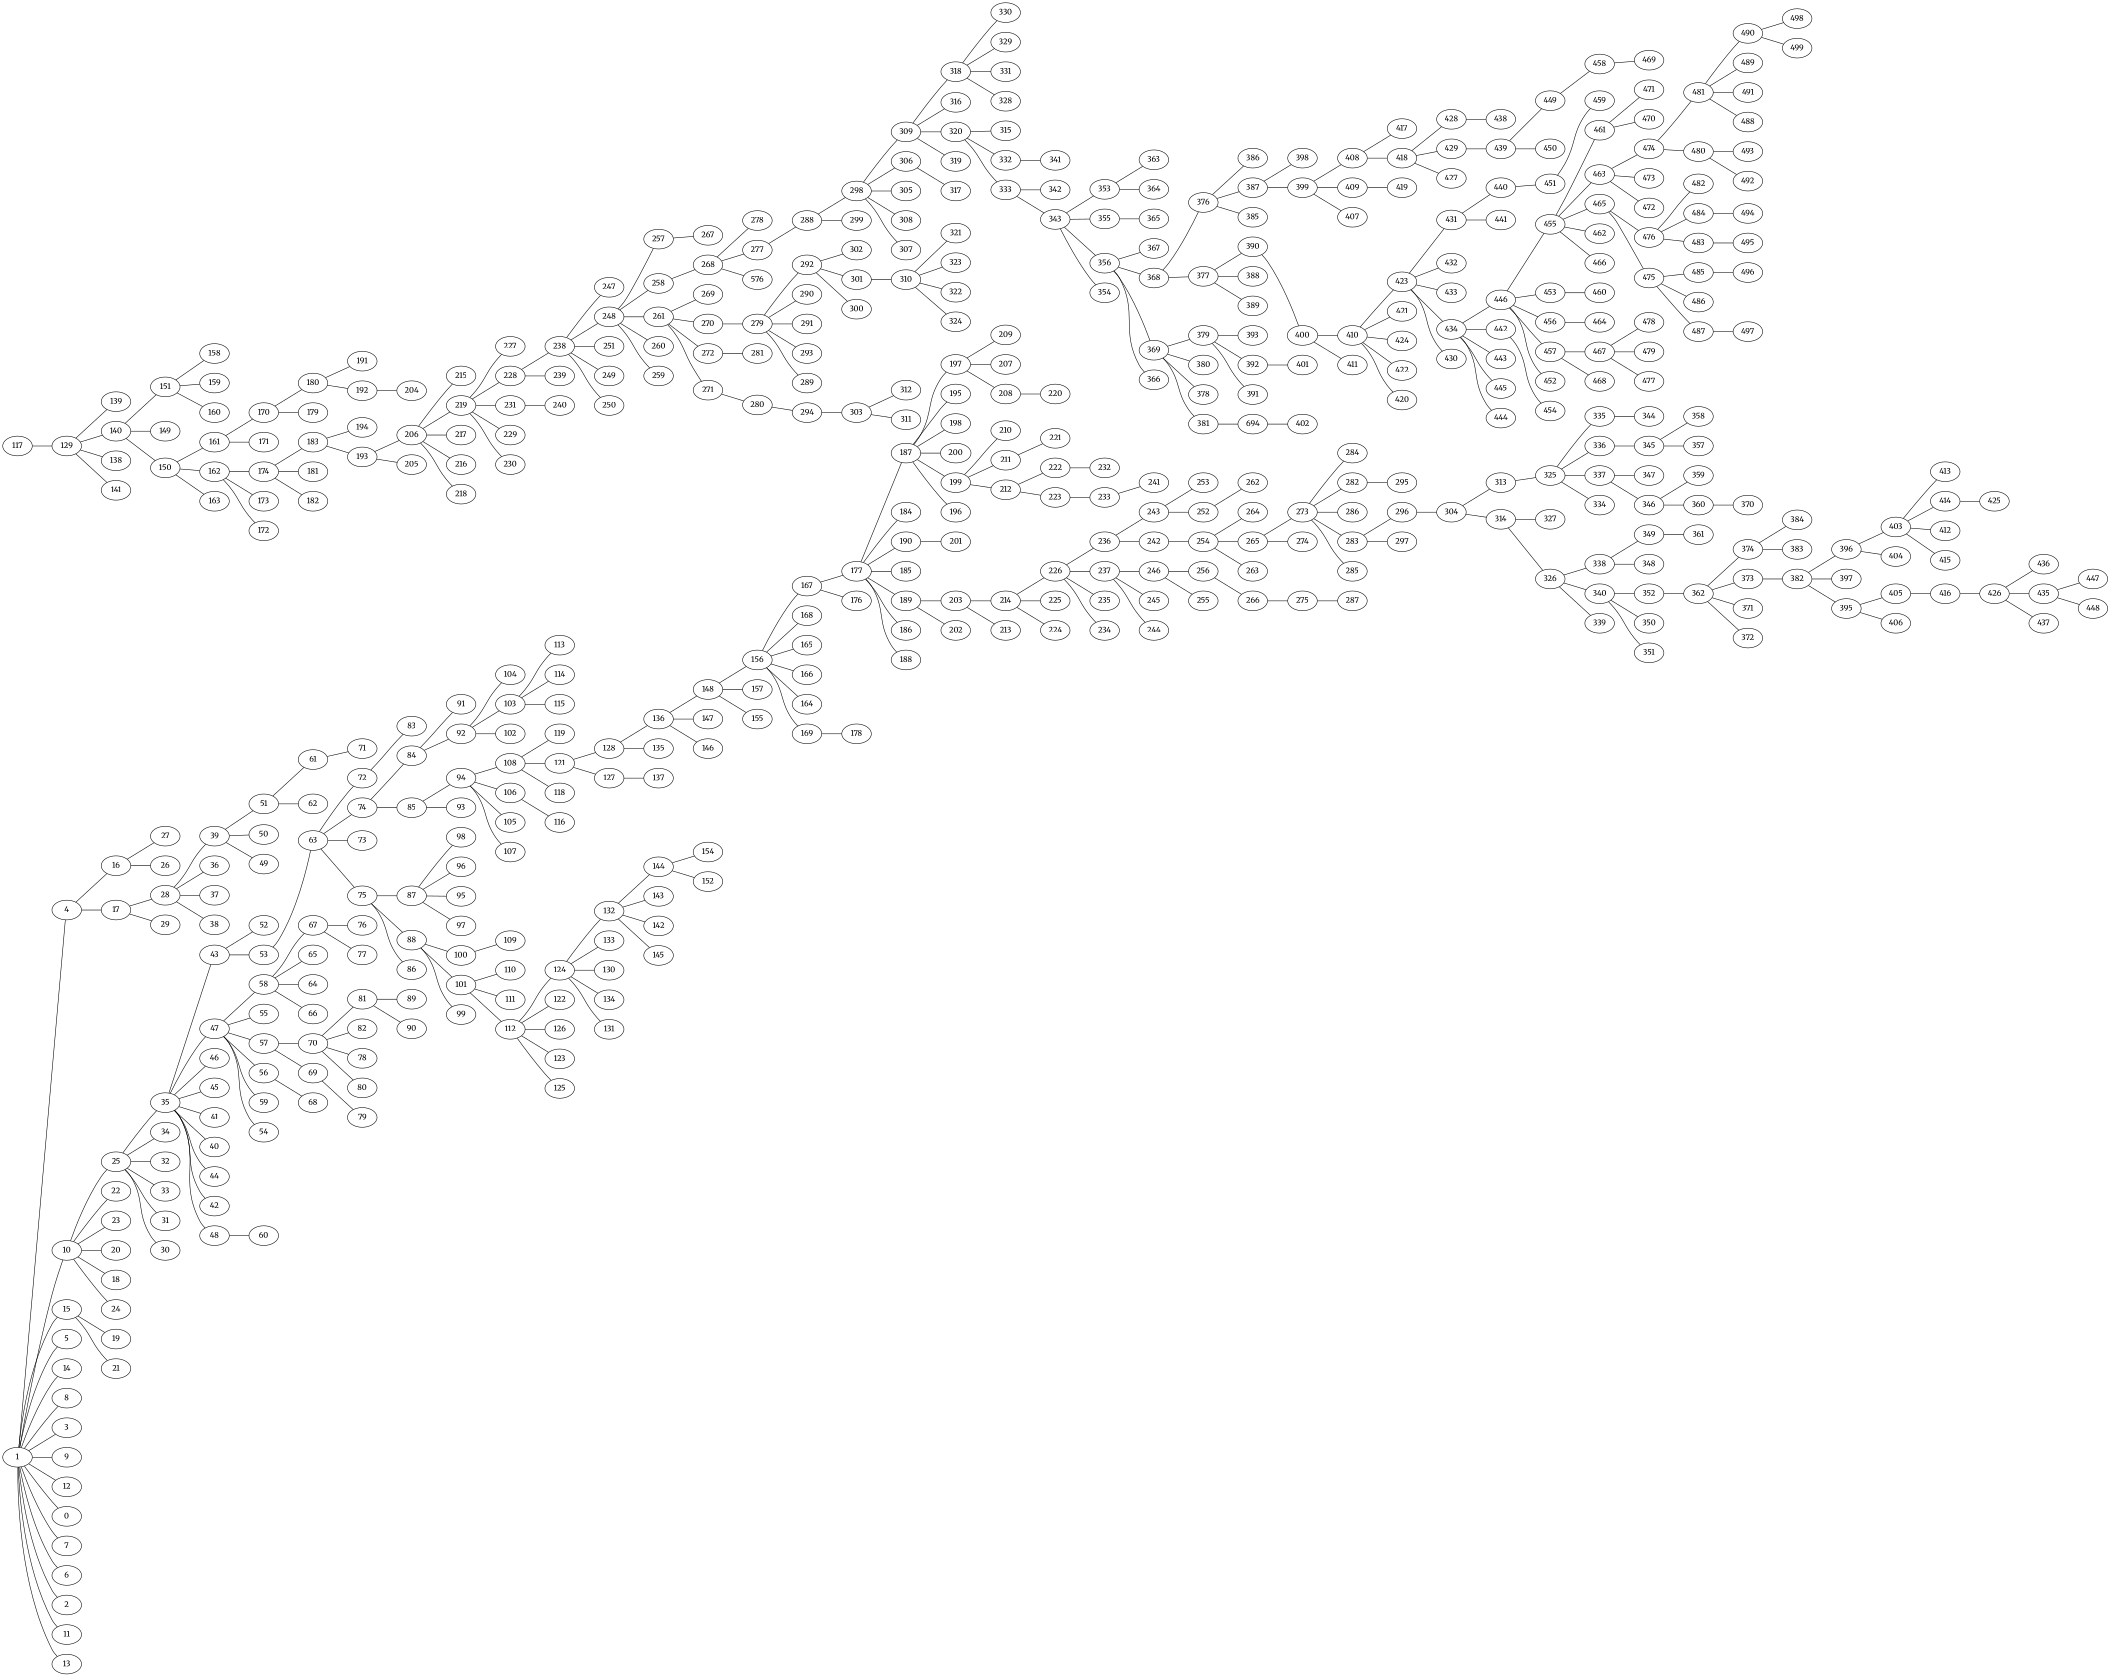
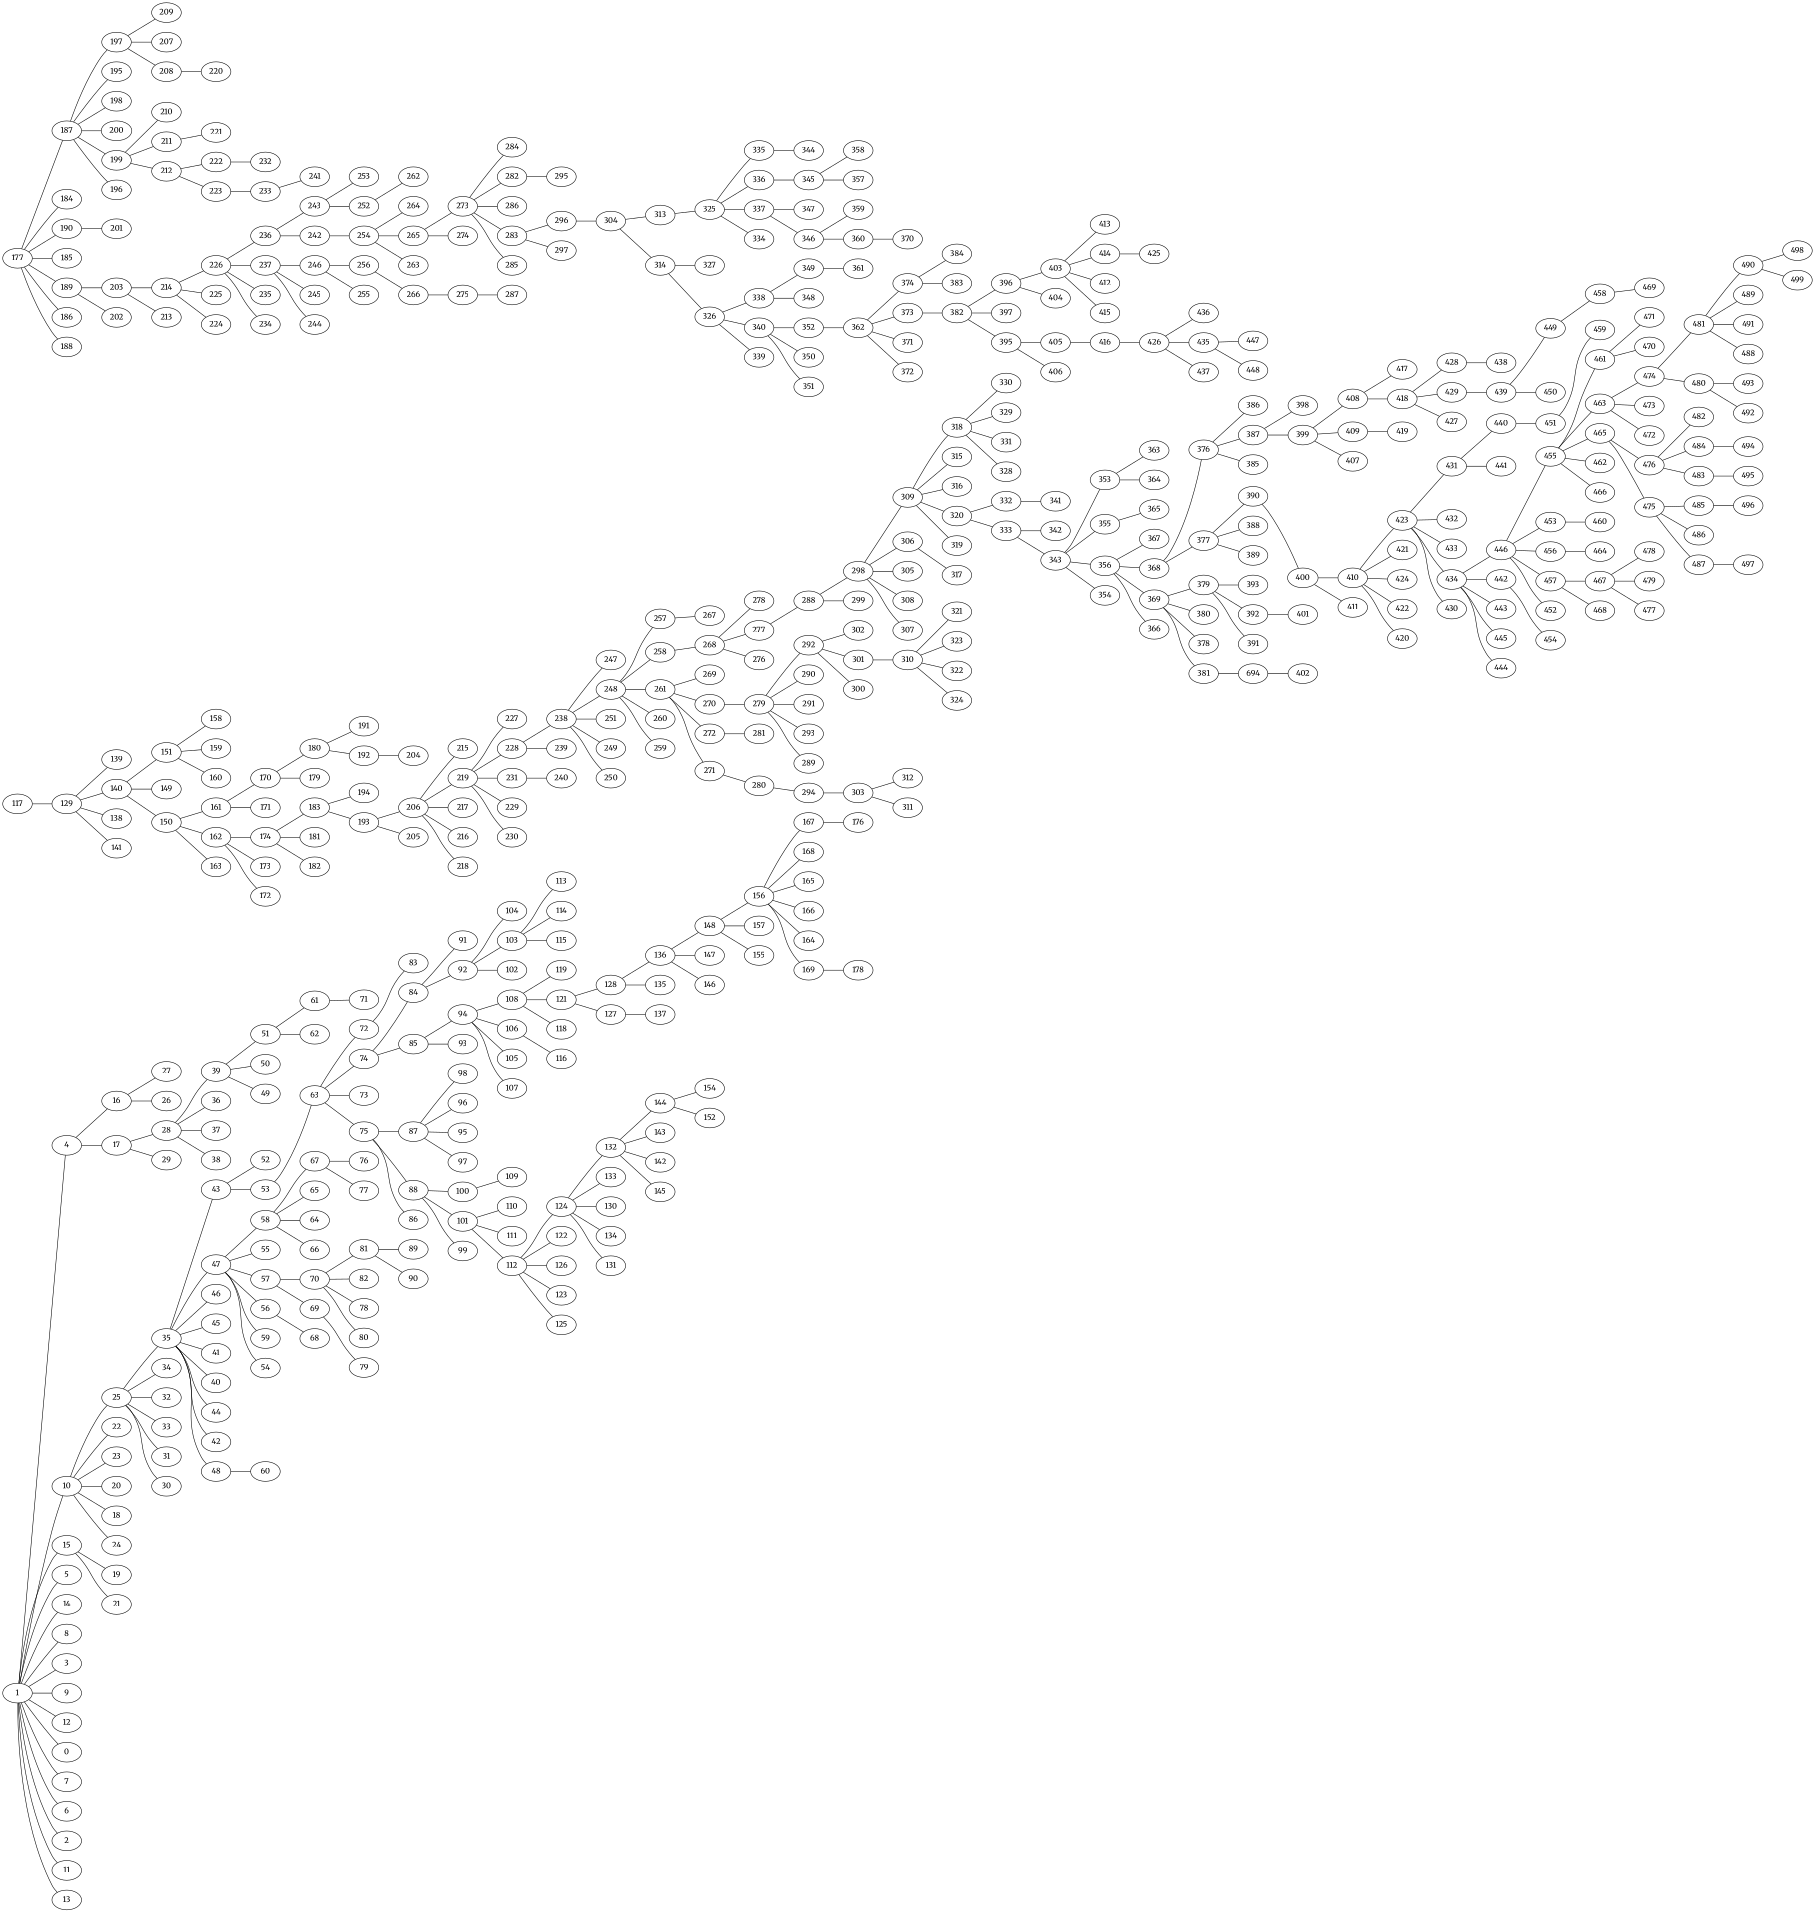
(981, 131) -> (932, 477)
(757, 280) -> (759, 660)
(832, 579) -> none
